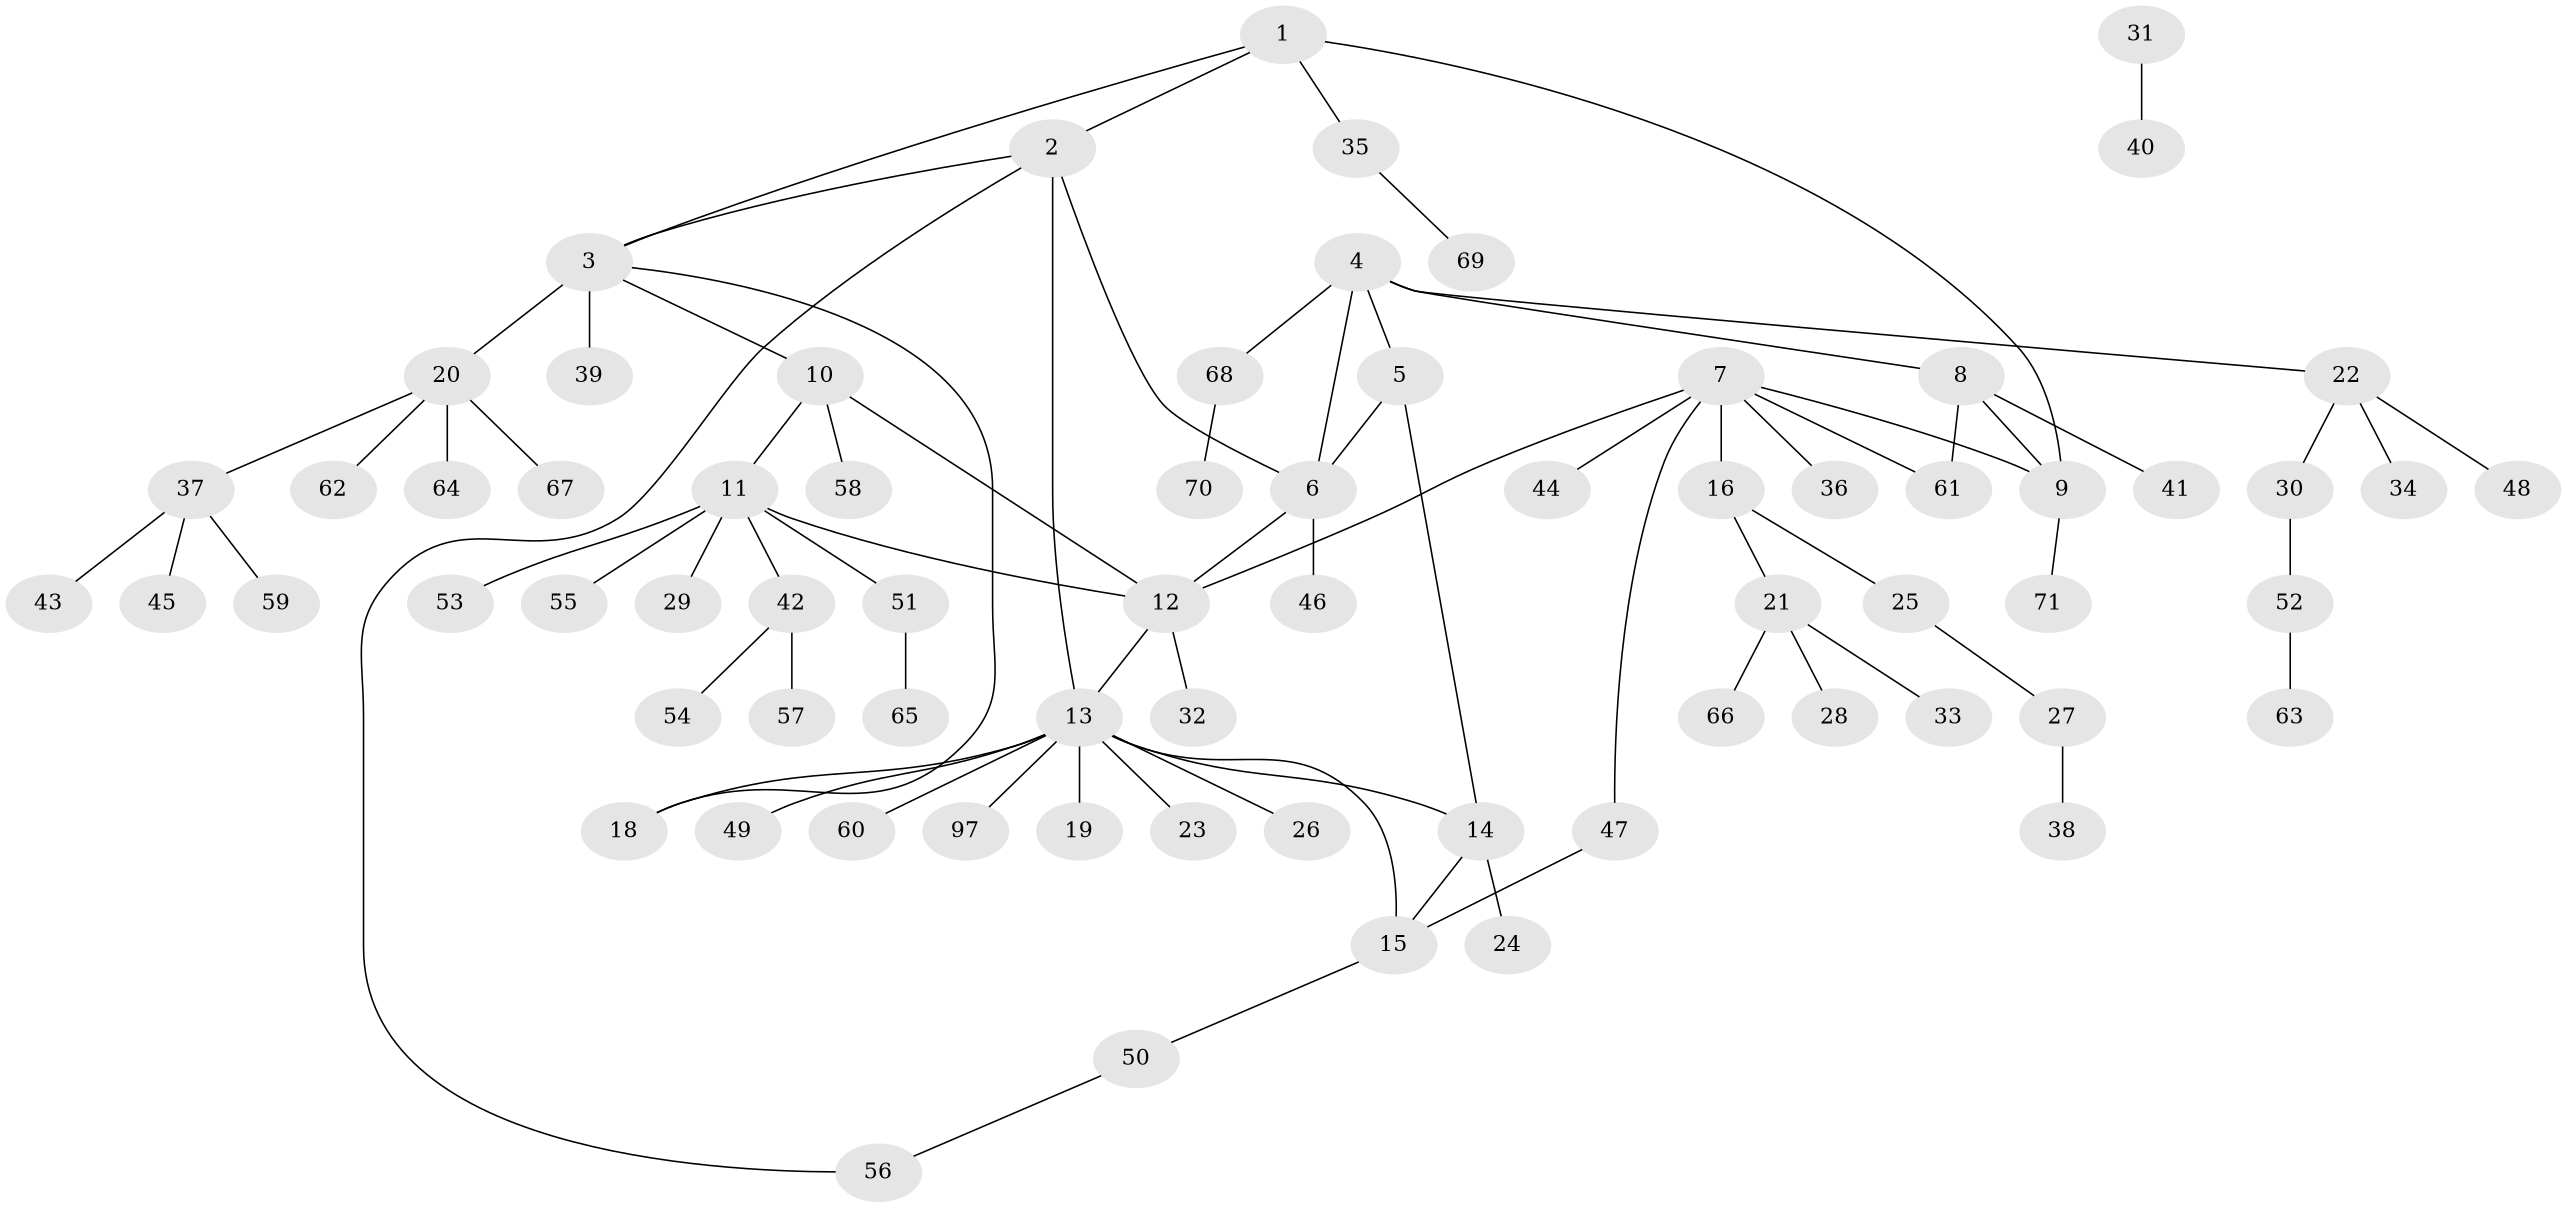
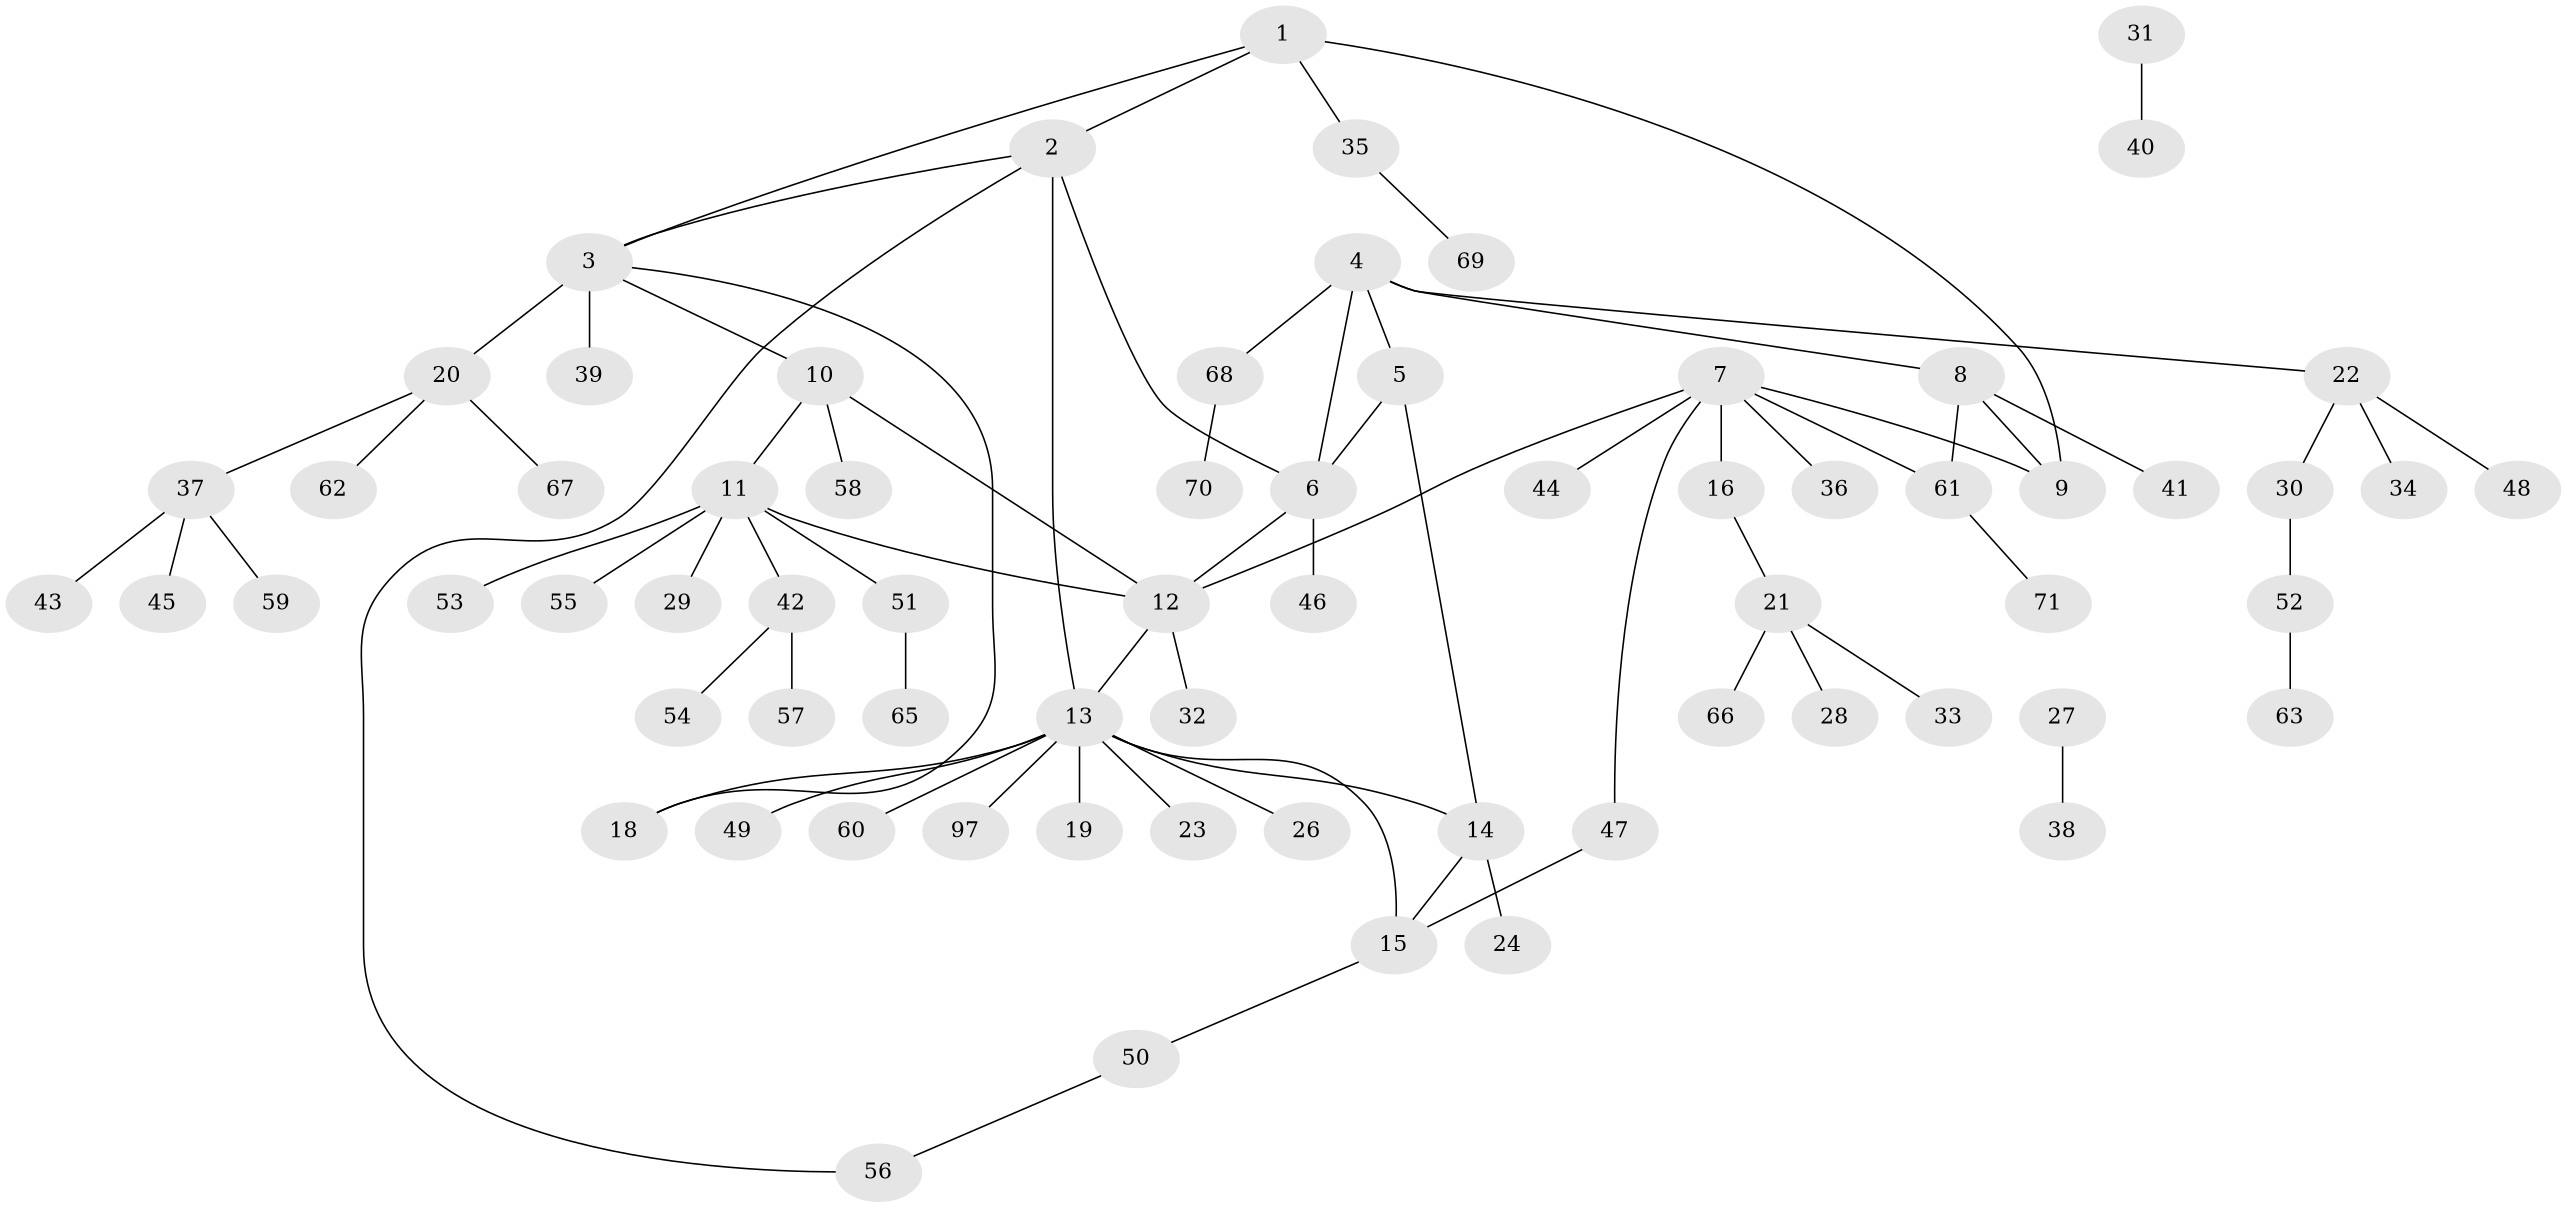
(447, 490) -> none
(2056, 547) -> (1999, 547)
(1906, 604) -> none
